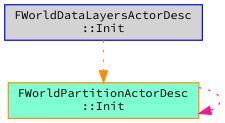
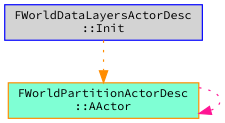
(104, 101) -> (104, 101)
